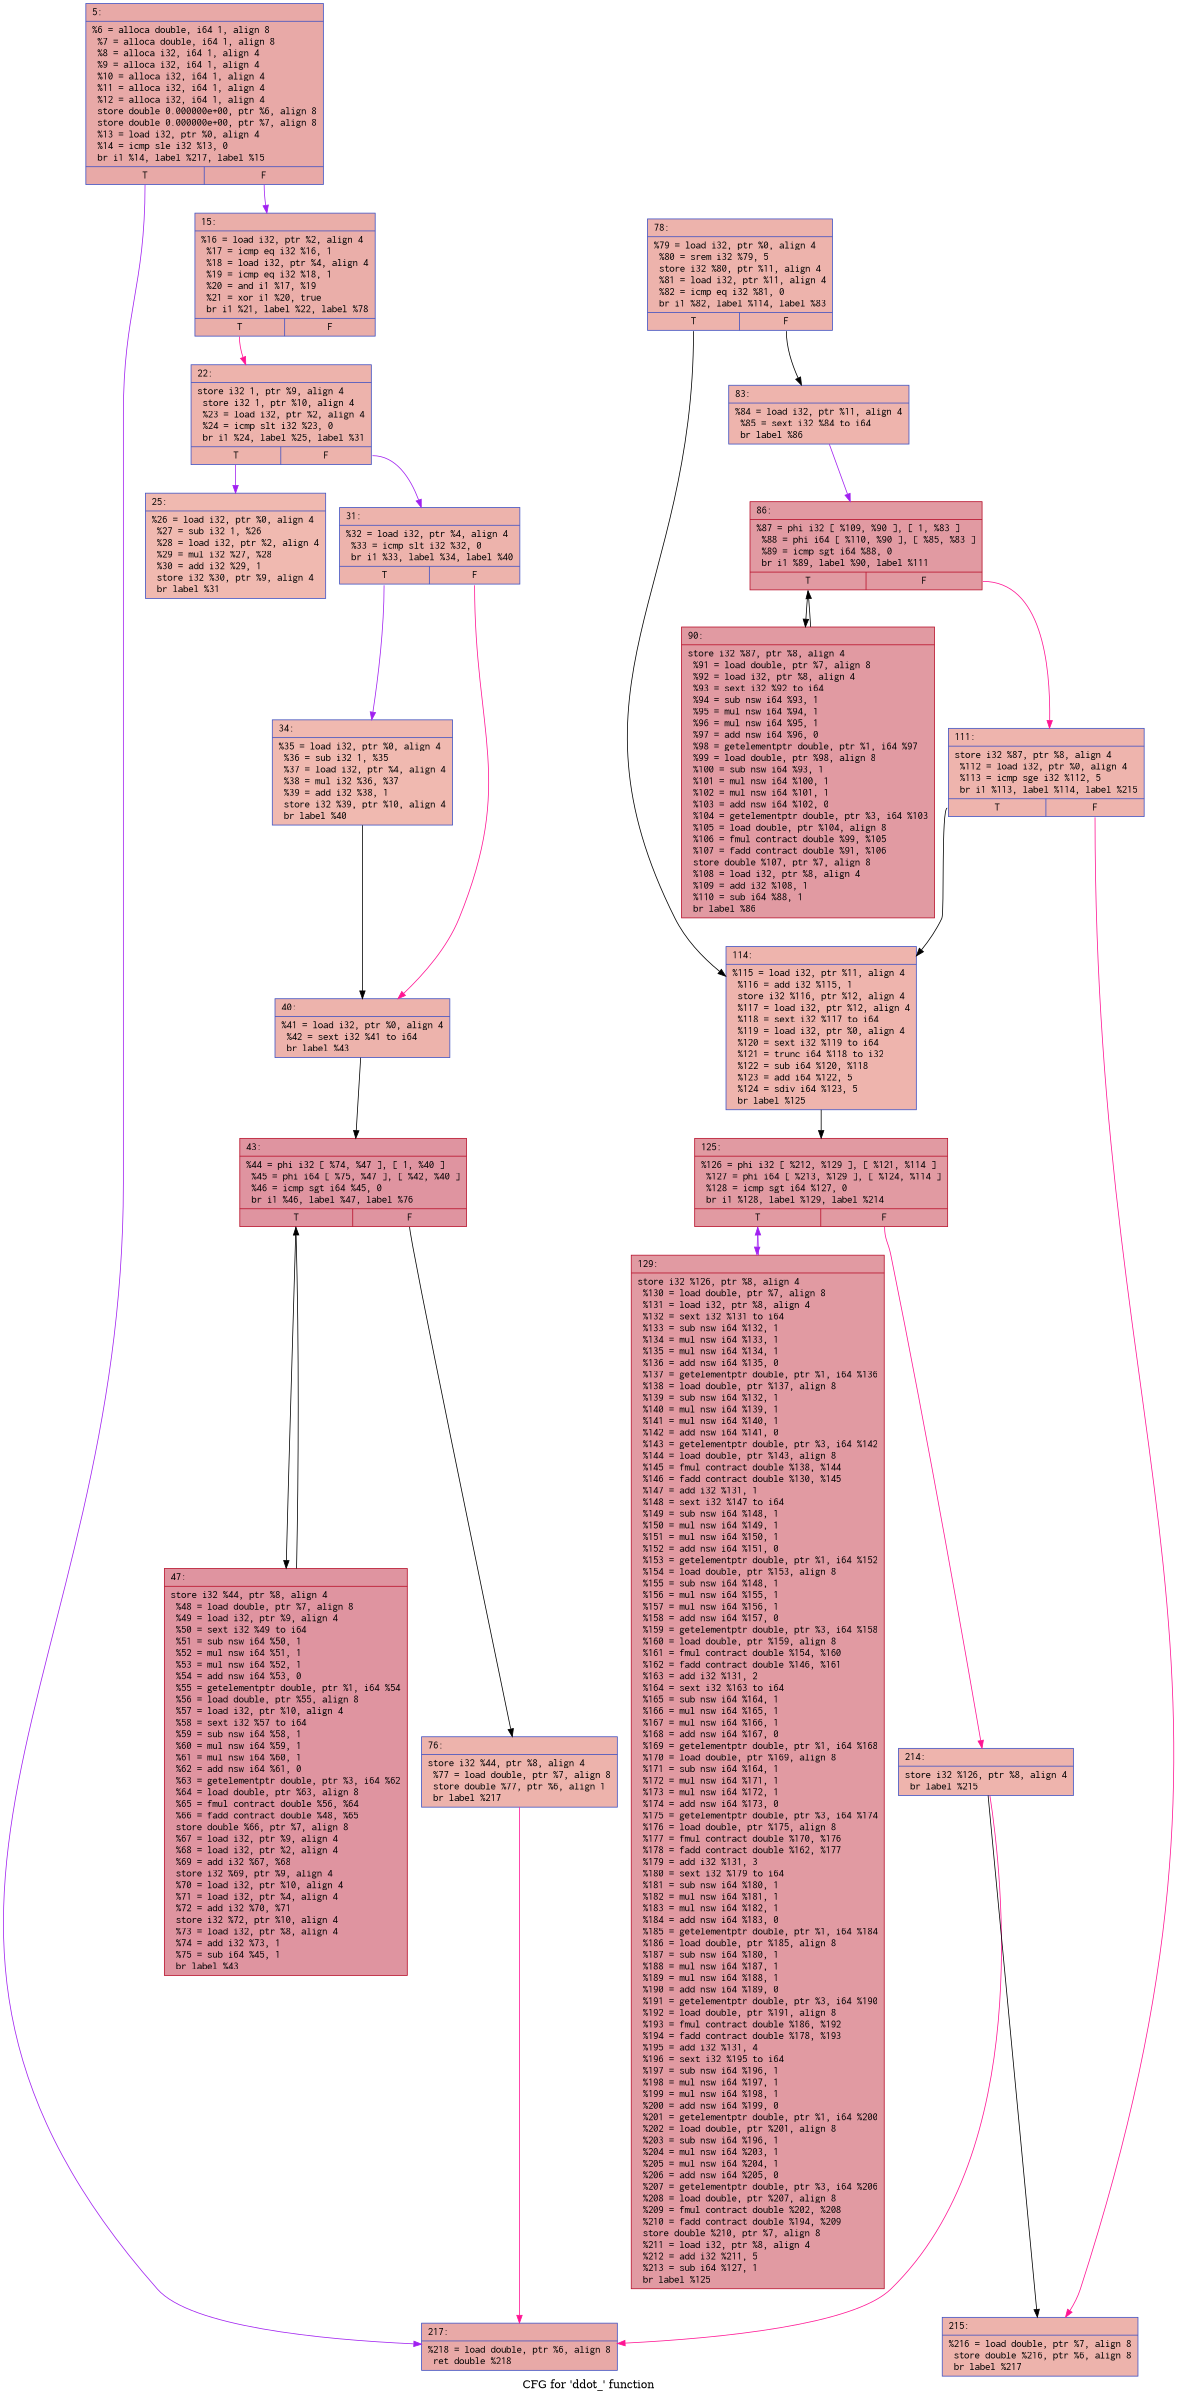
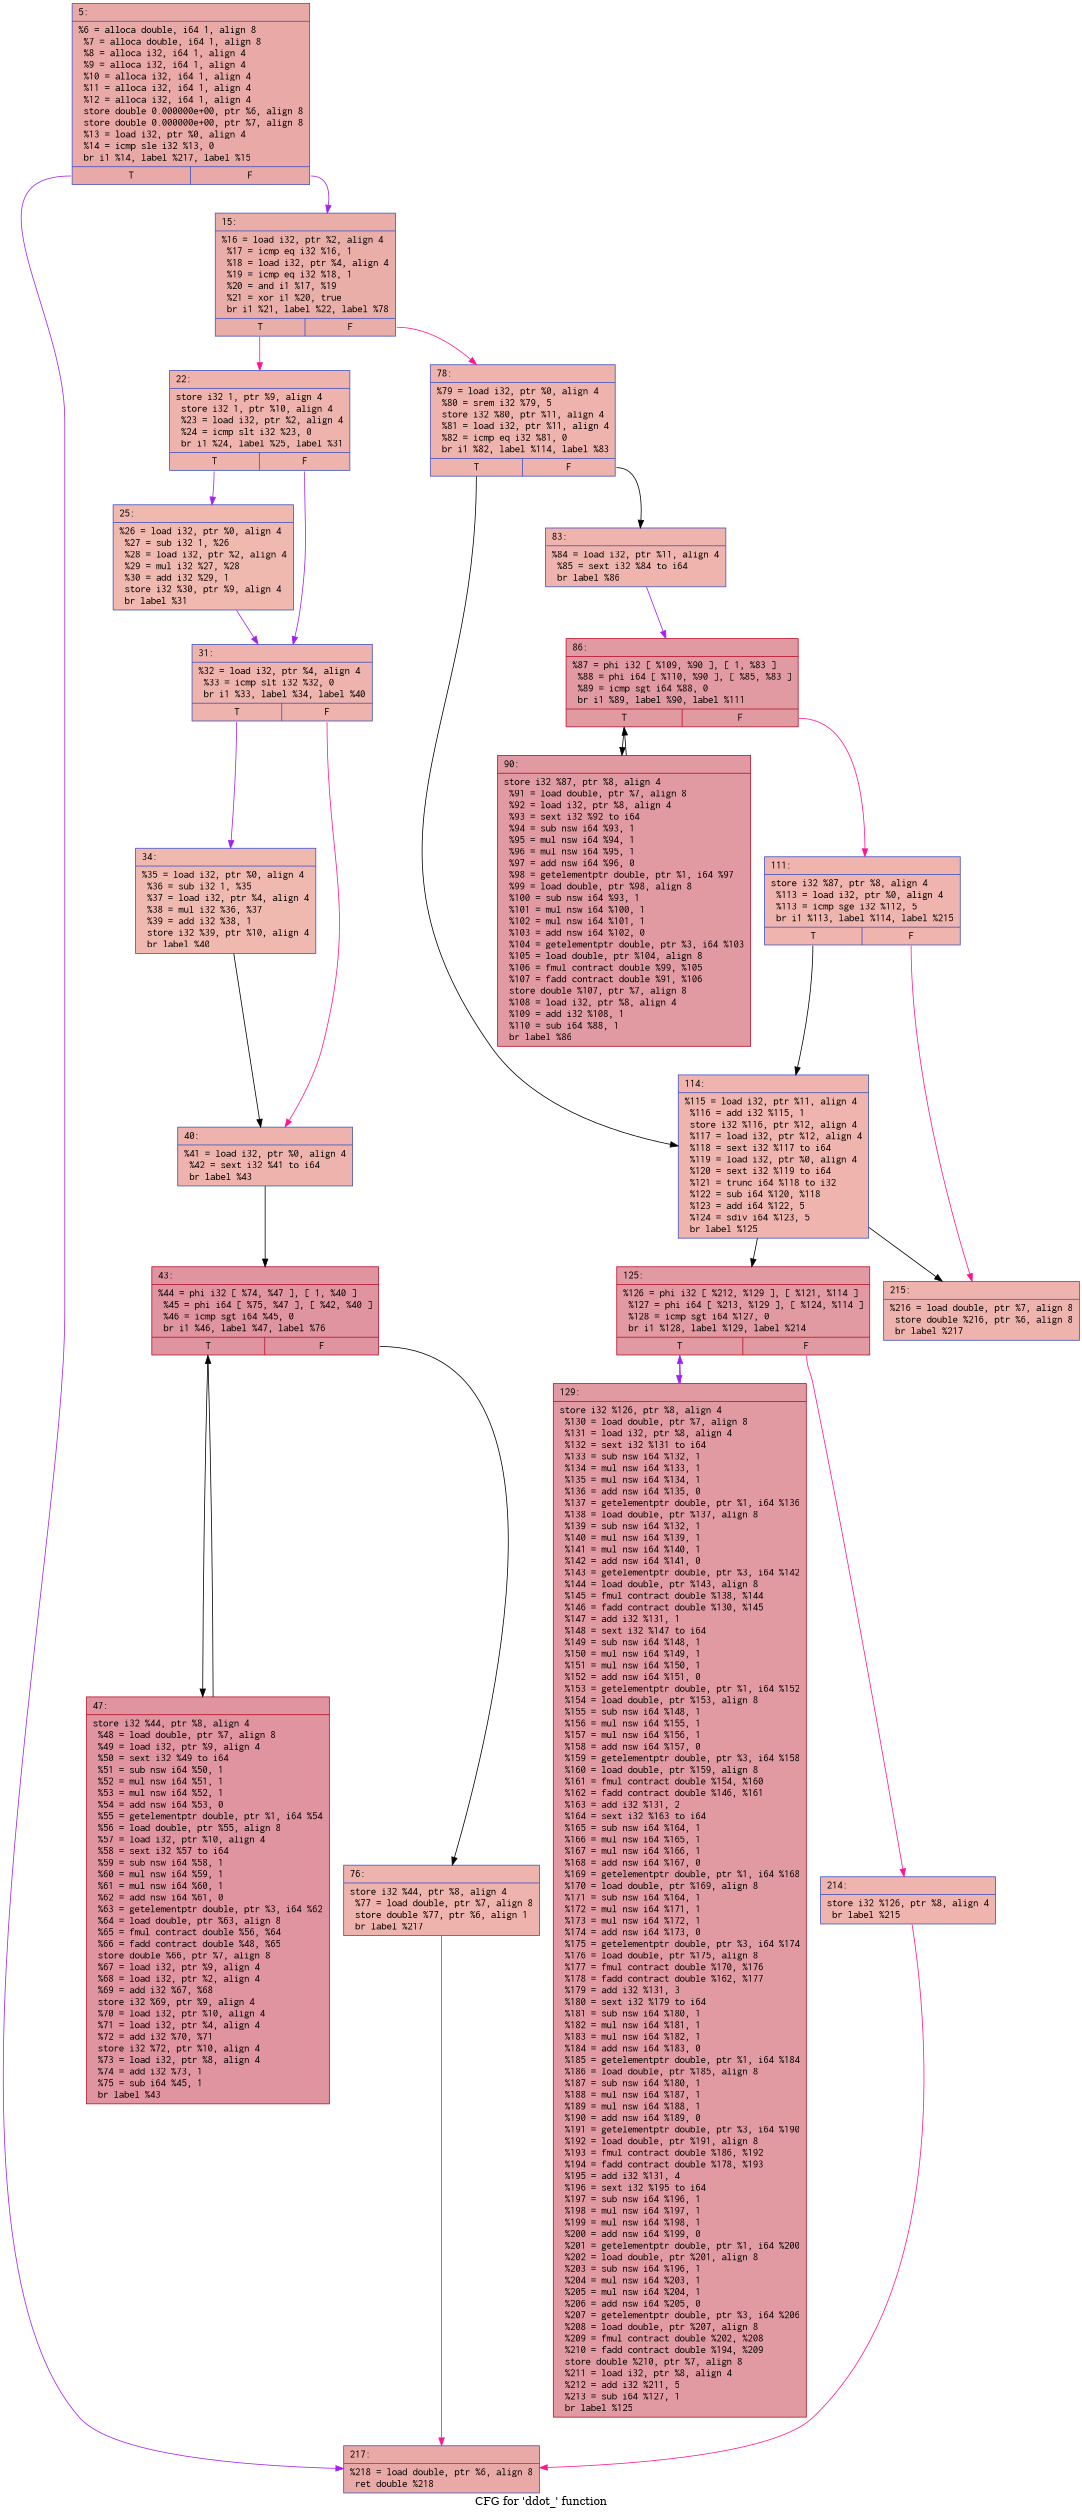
none -> (436, 337)
none -> (245, 624)
(1041, 766) -> (857, 895)
(1012, 2052) -> (902, 1252)
